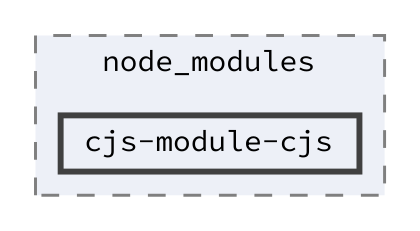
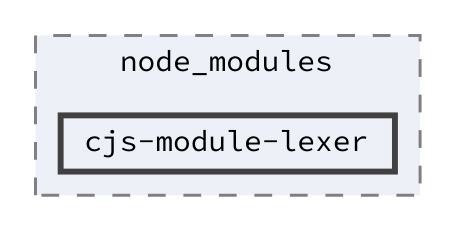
(210, 143) -> (228, 143)
